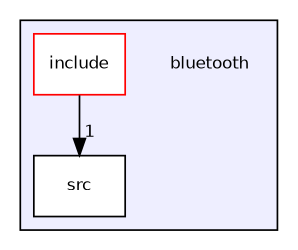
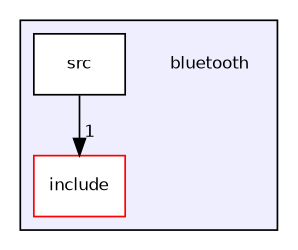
(80, 117) -> (80, 117)
